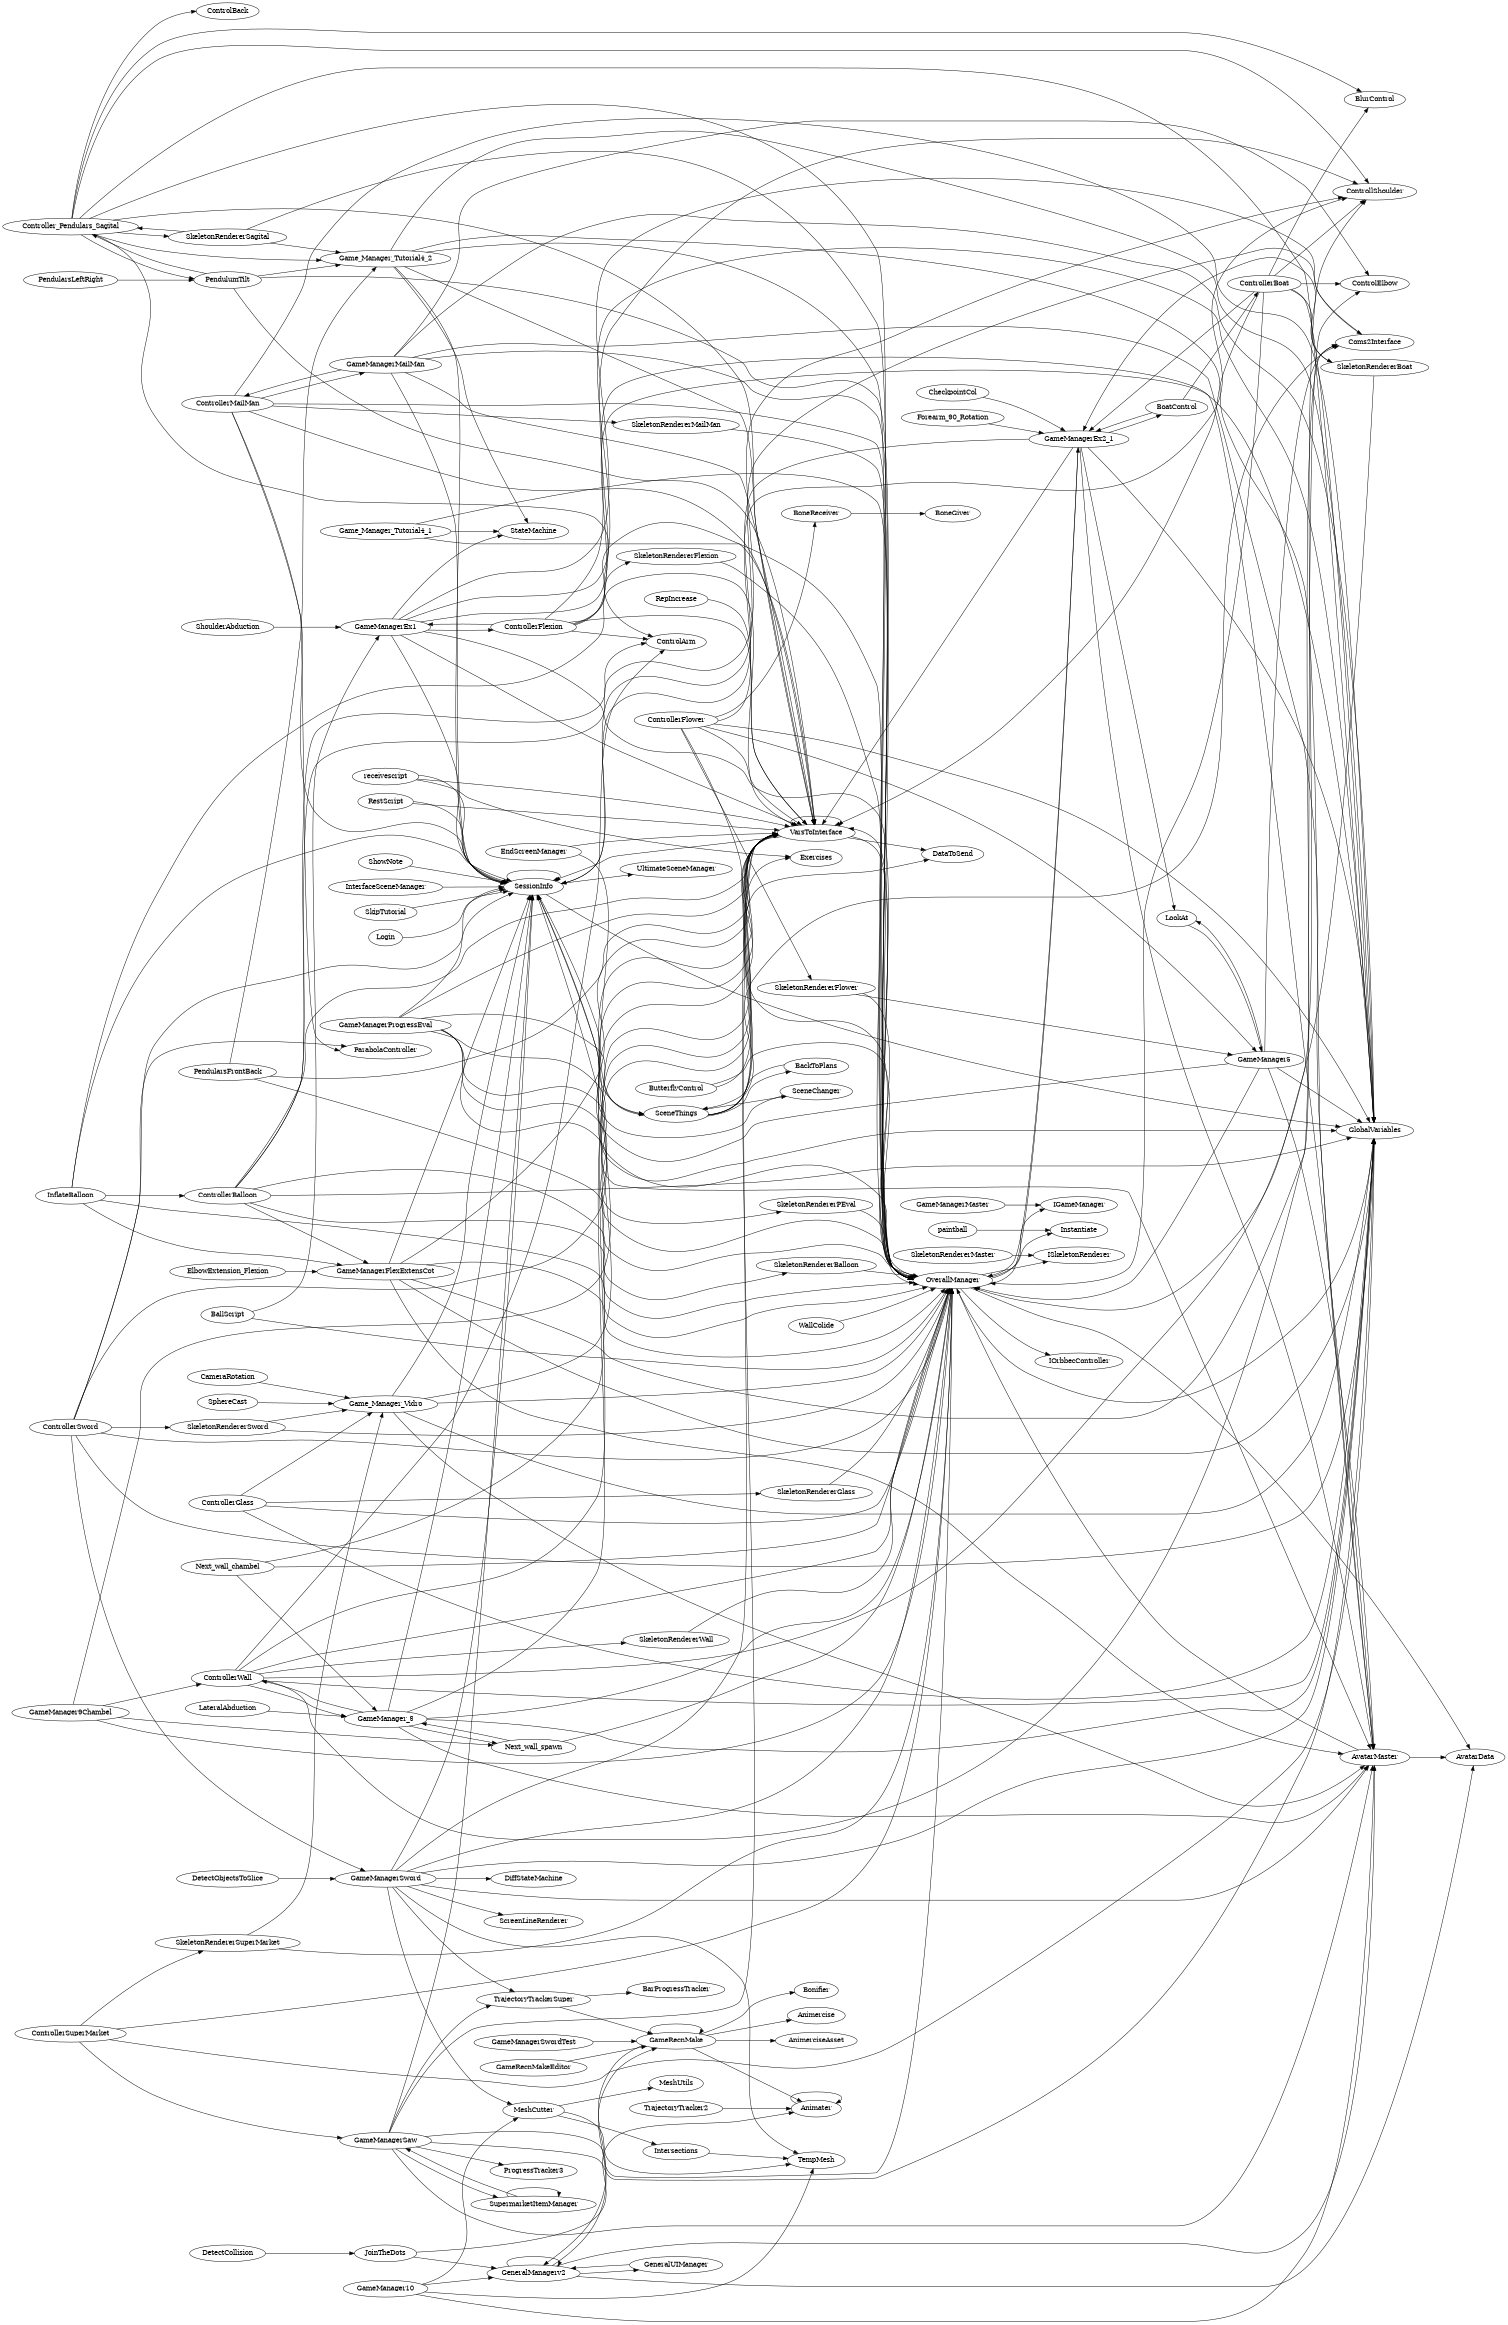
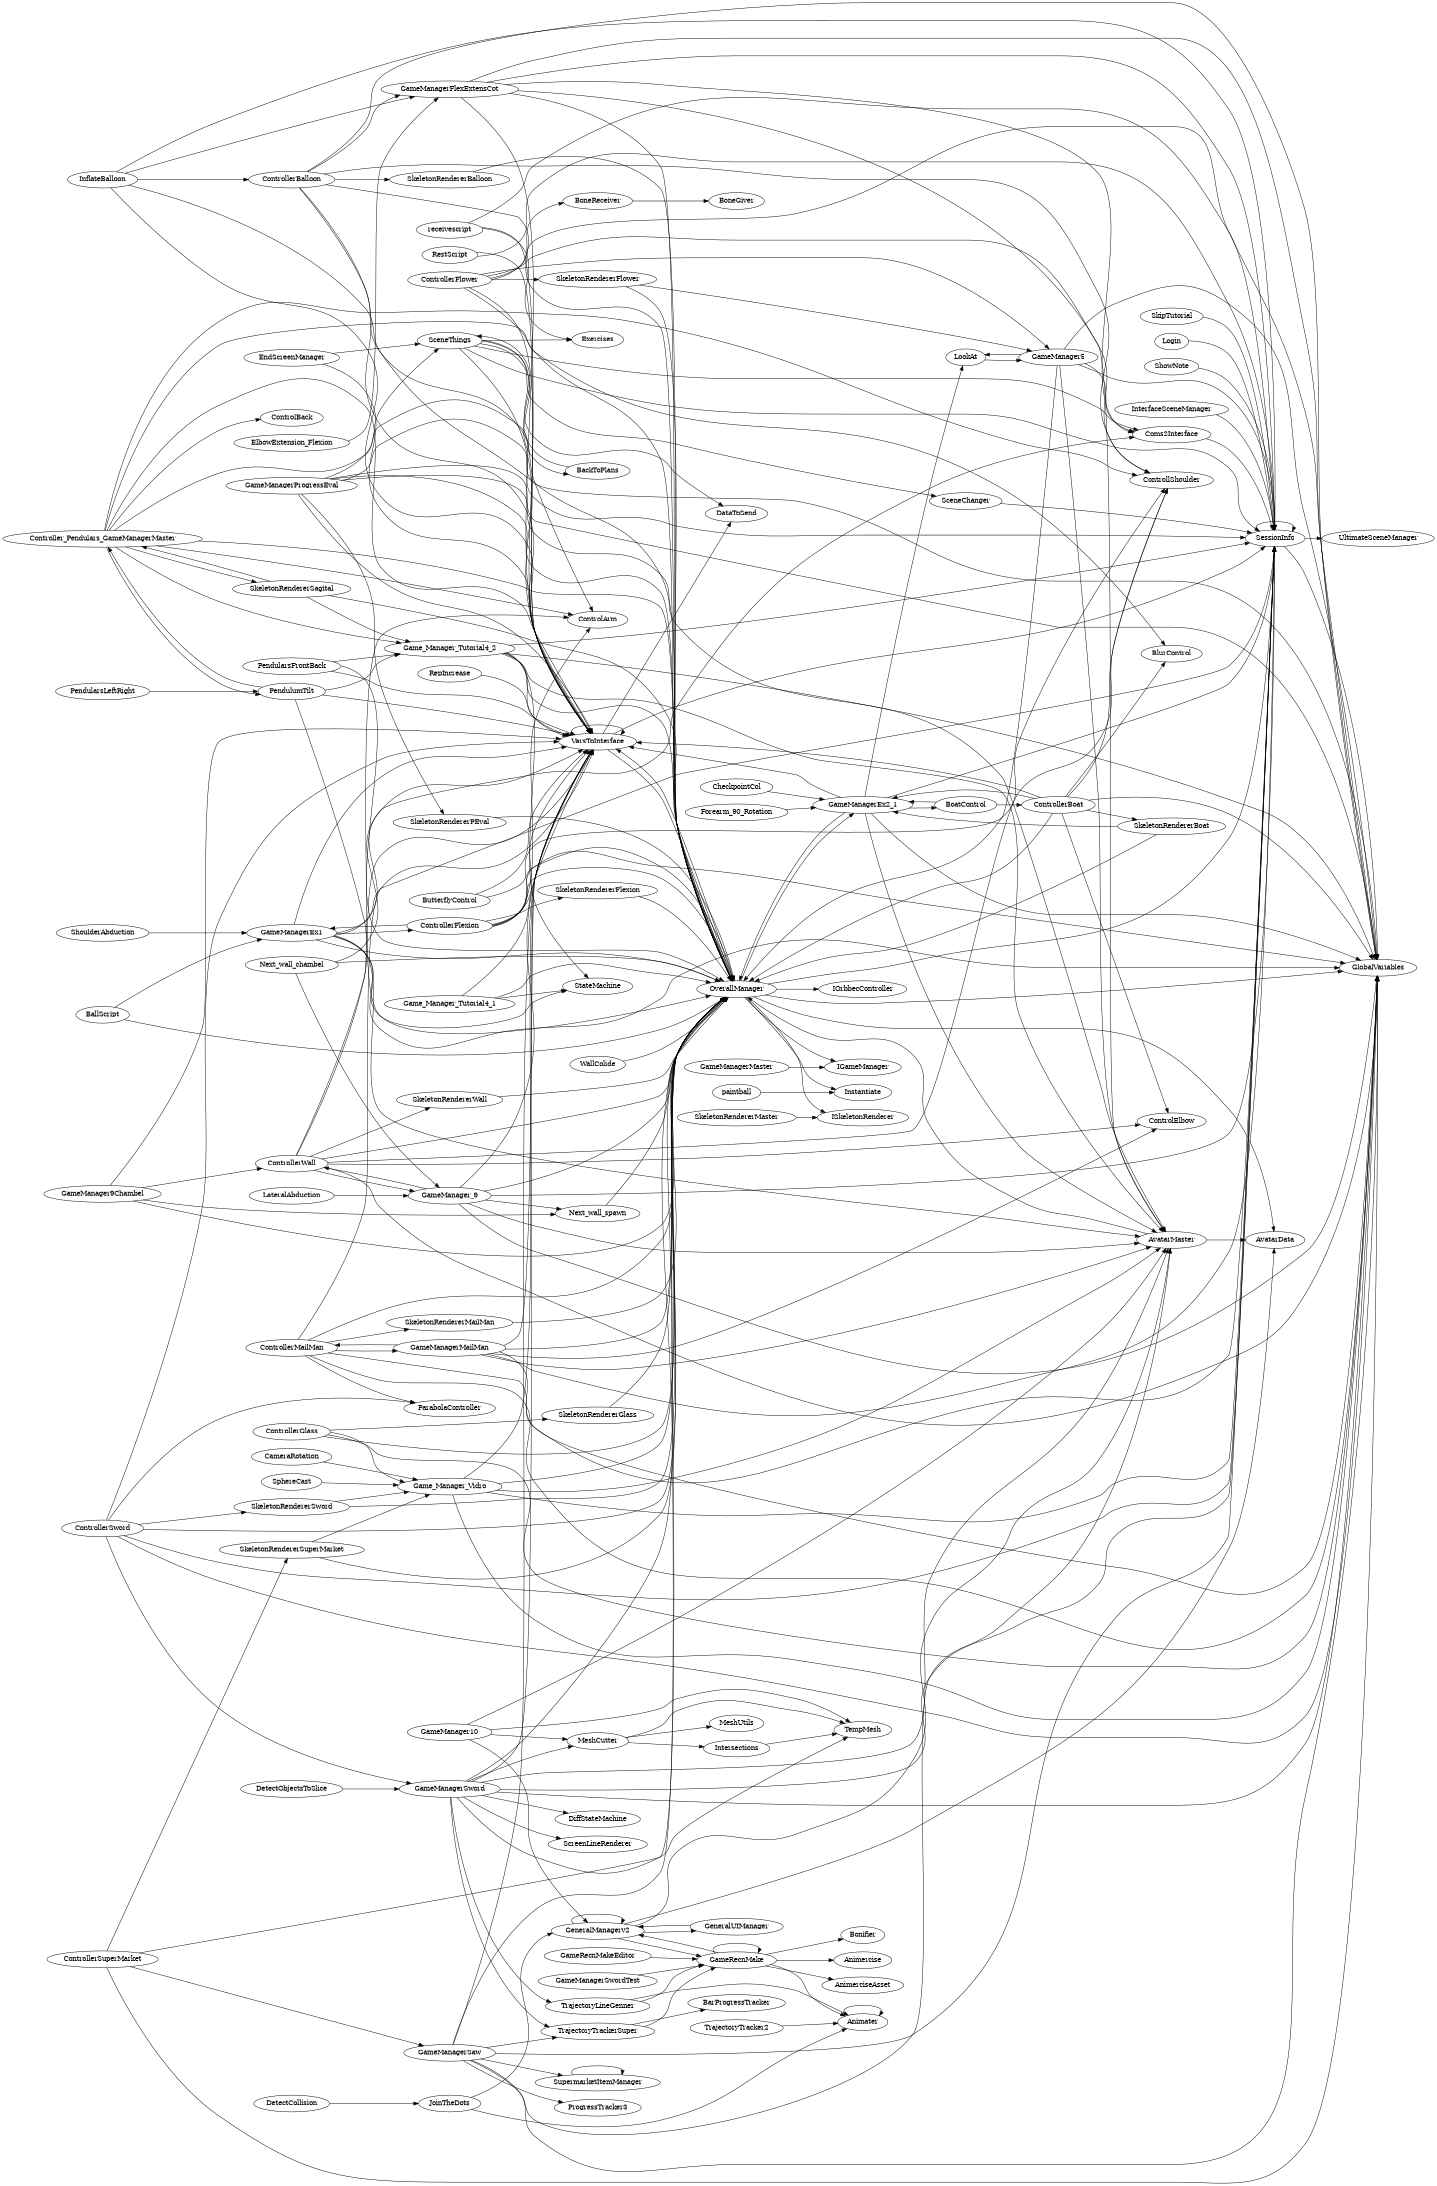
(71, 227) -> (103, 539)
(591, 1010) -> (881, 414)
(466, 1731) -> none
none -> (598, 2006)
(460, 2175) -> none
